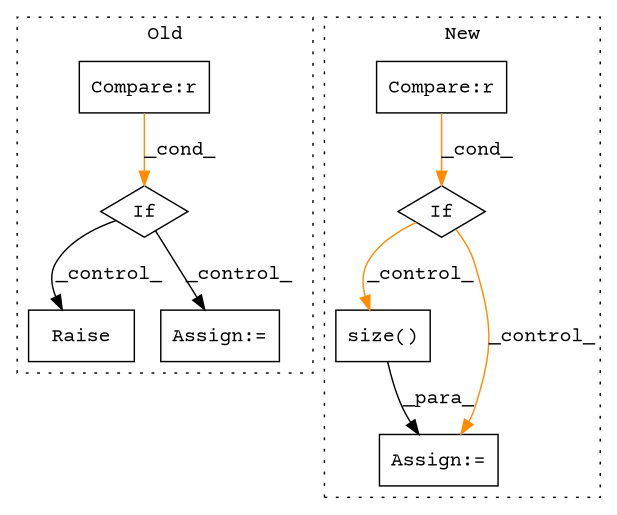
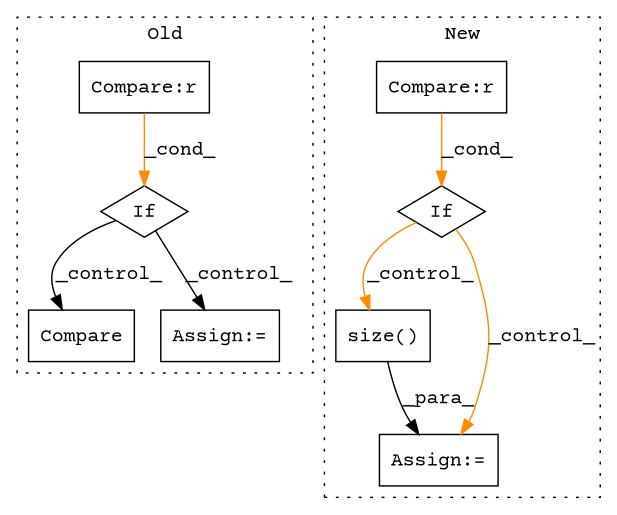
(81, 336) -> (81, 336)
